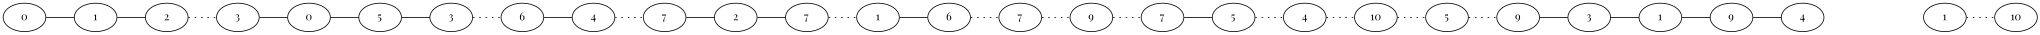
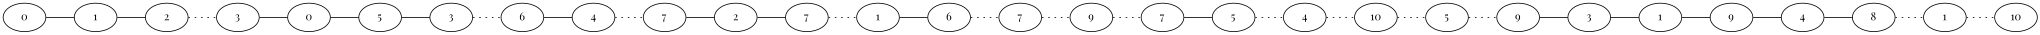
none -> (1874, 17)
